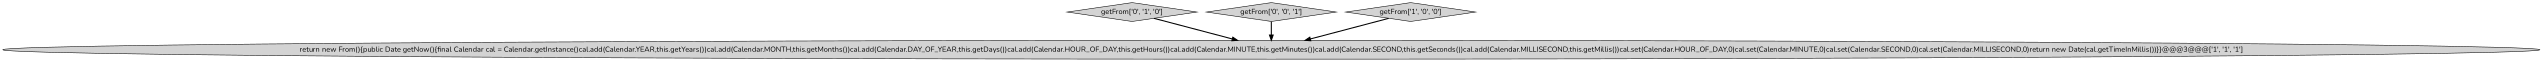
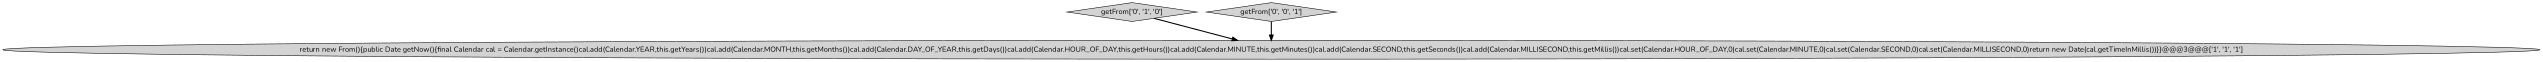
(1411, 12) -> none
